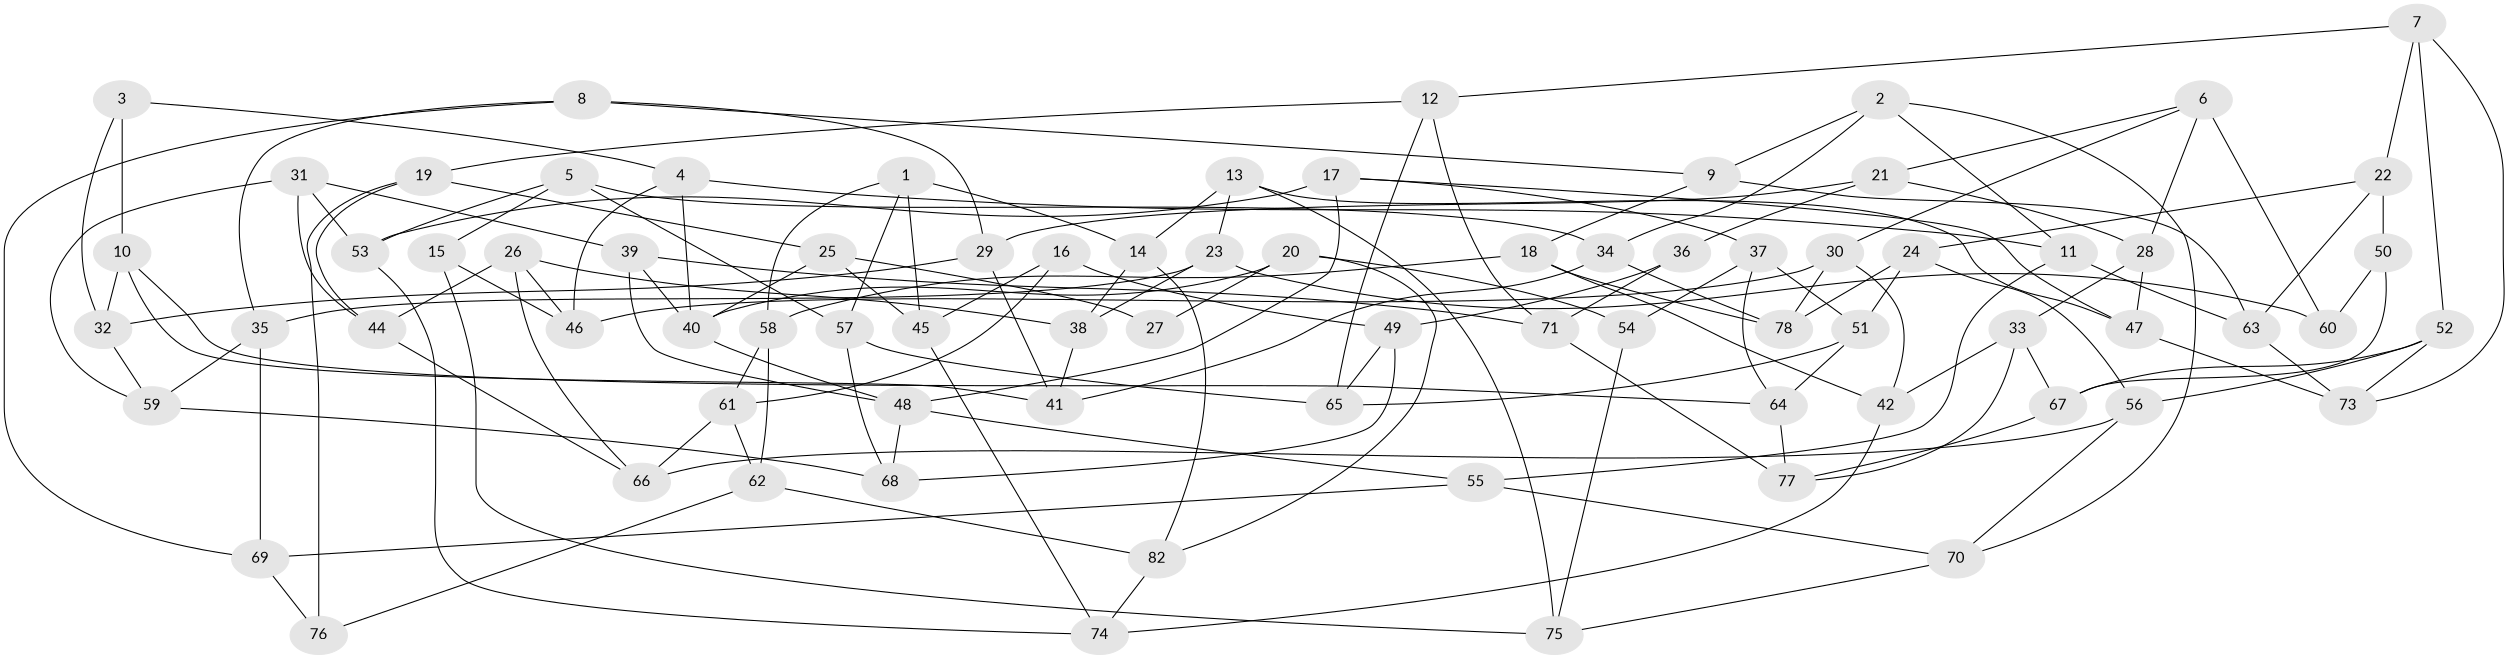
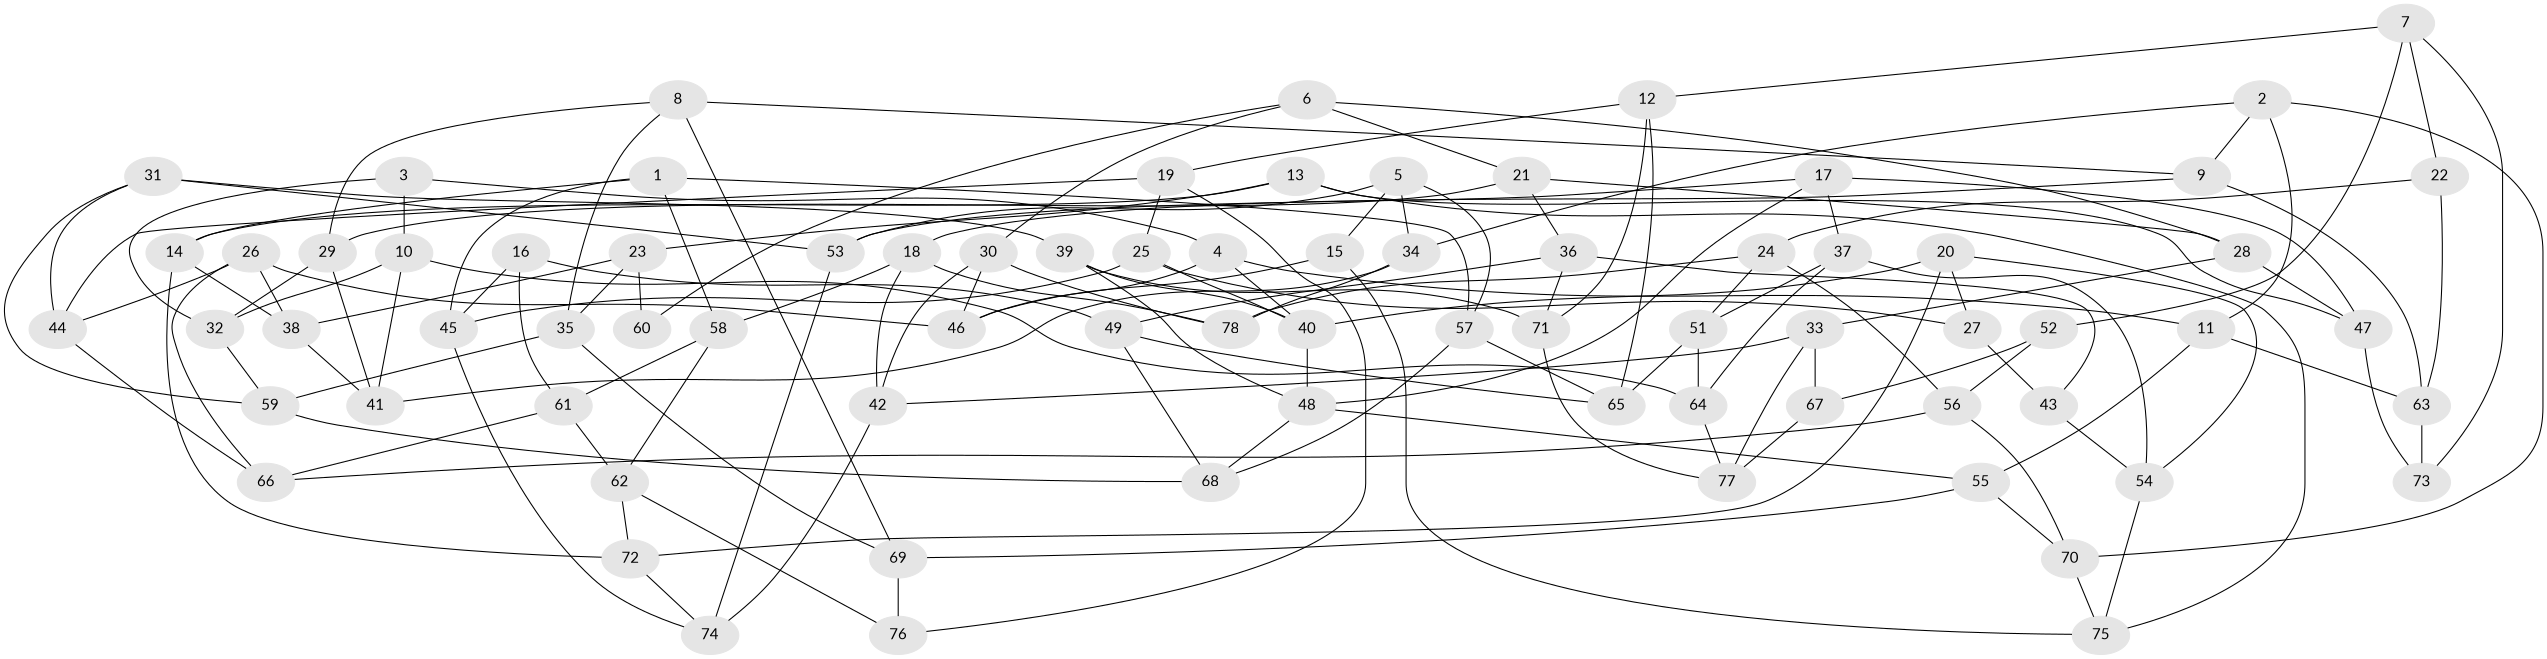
(2383, 253) -> none
(2396, 368) -> none
none -> (2049, 406)
(1157, 559) -> (630, 559)
